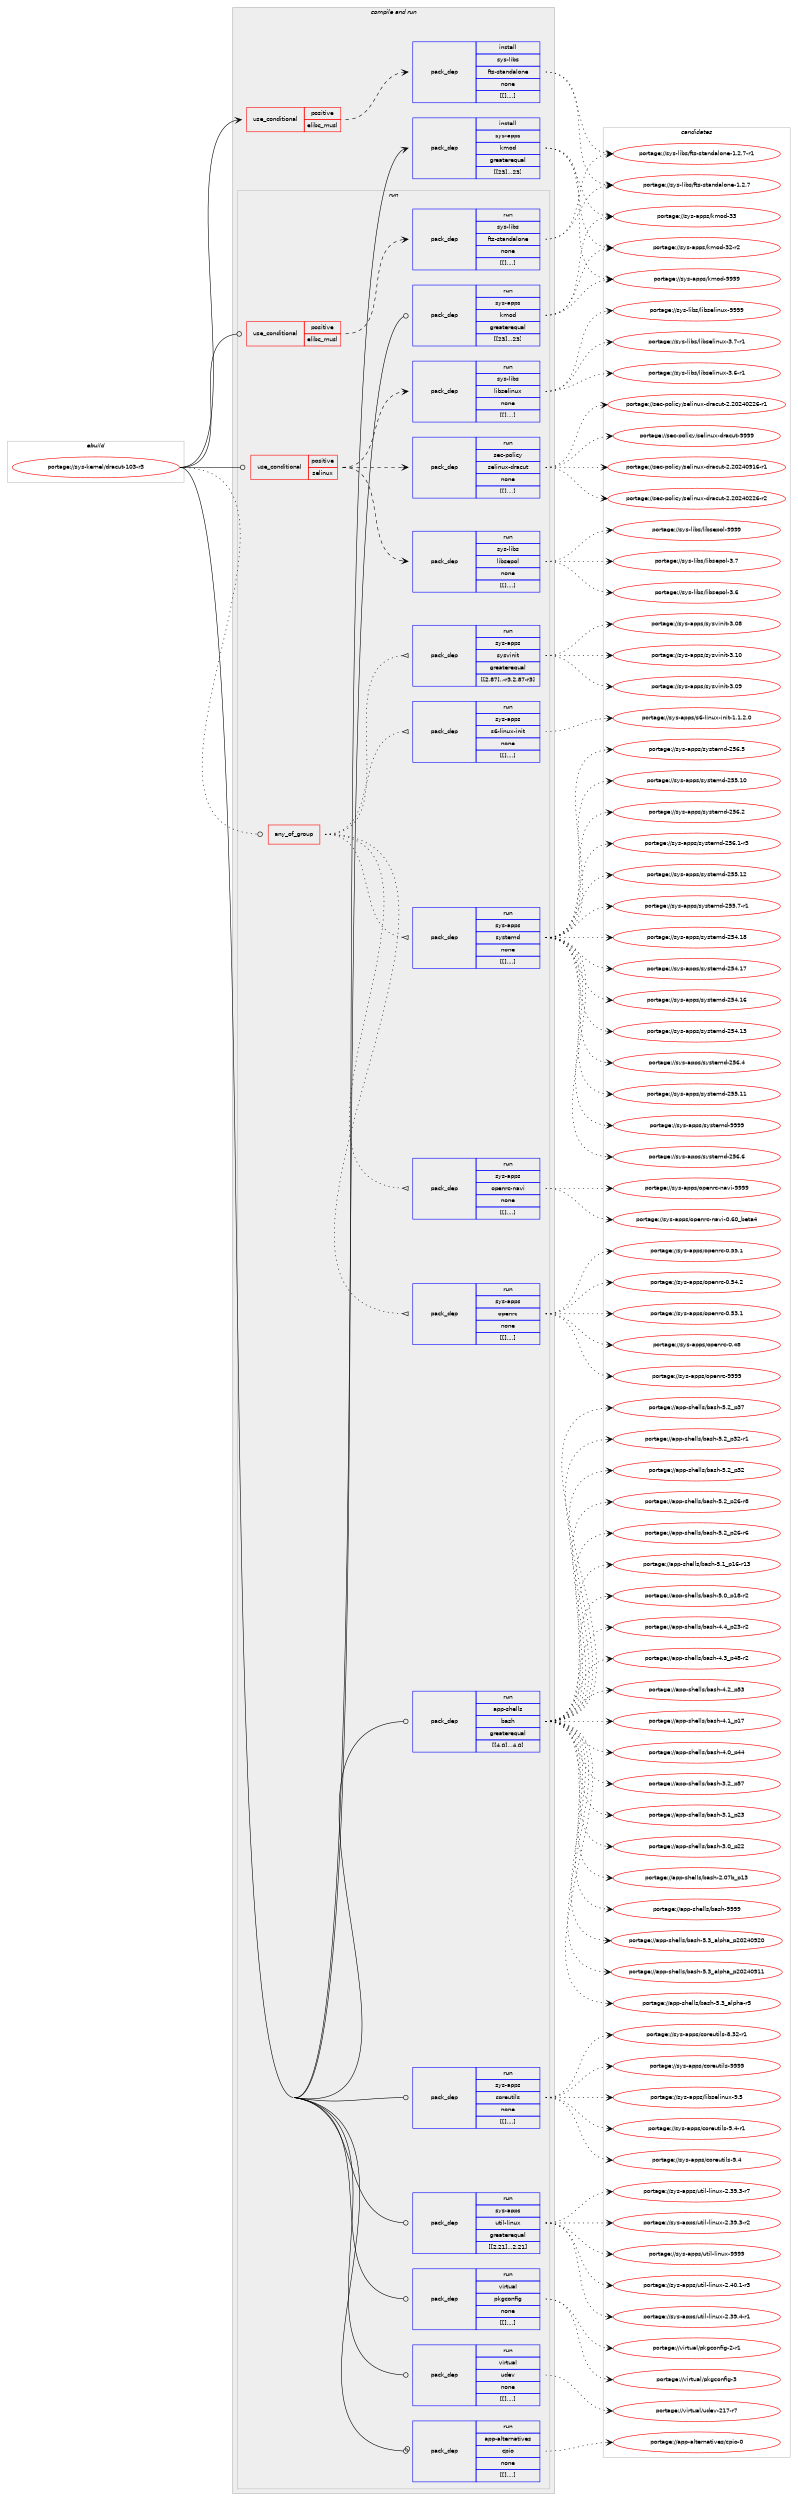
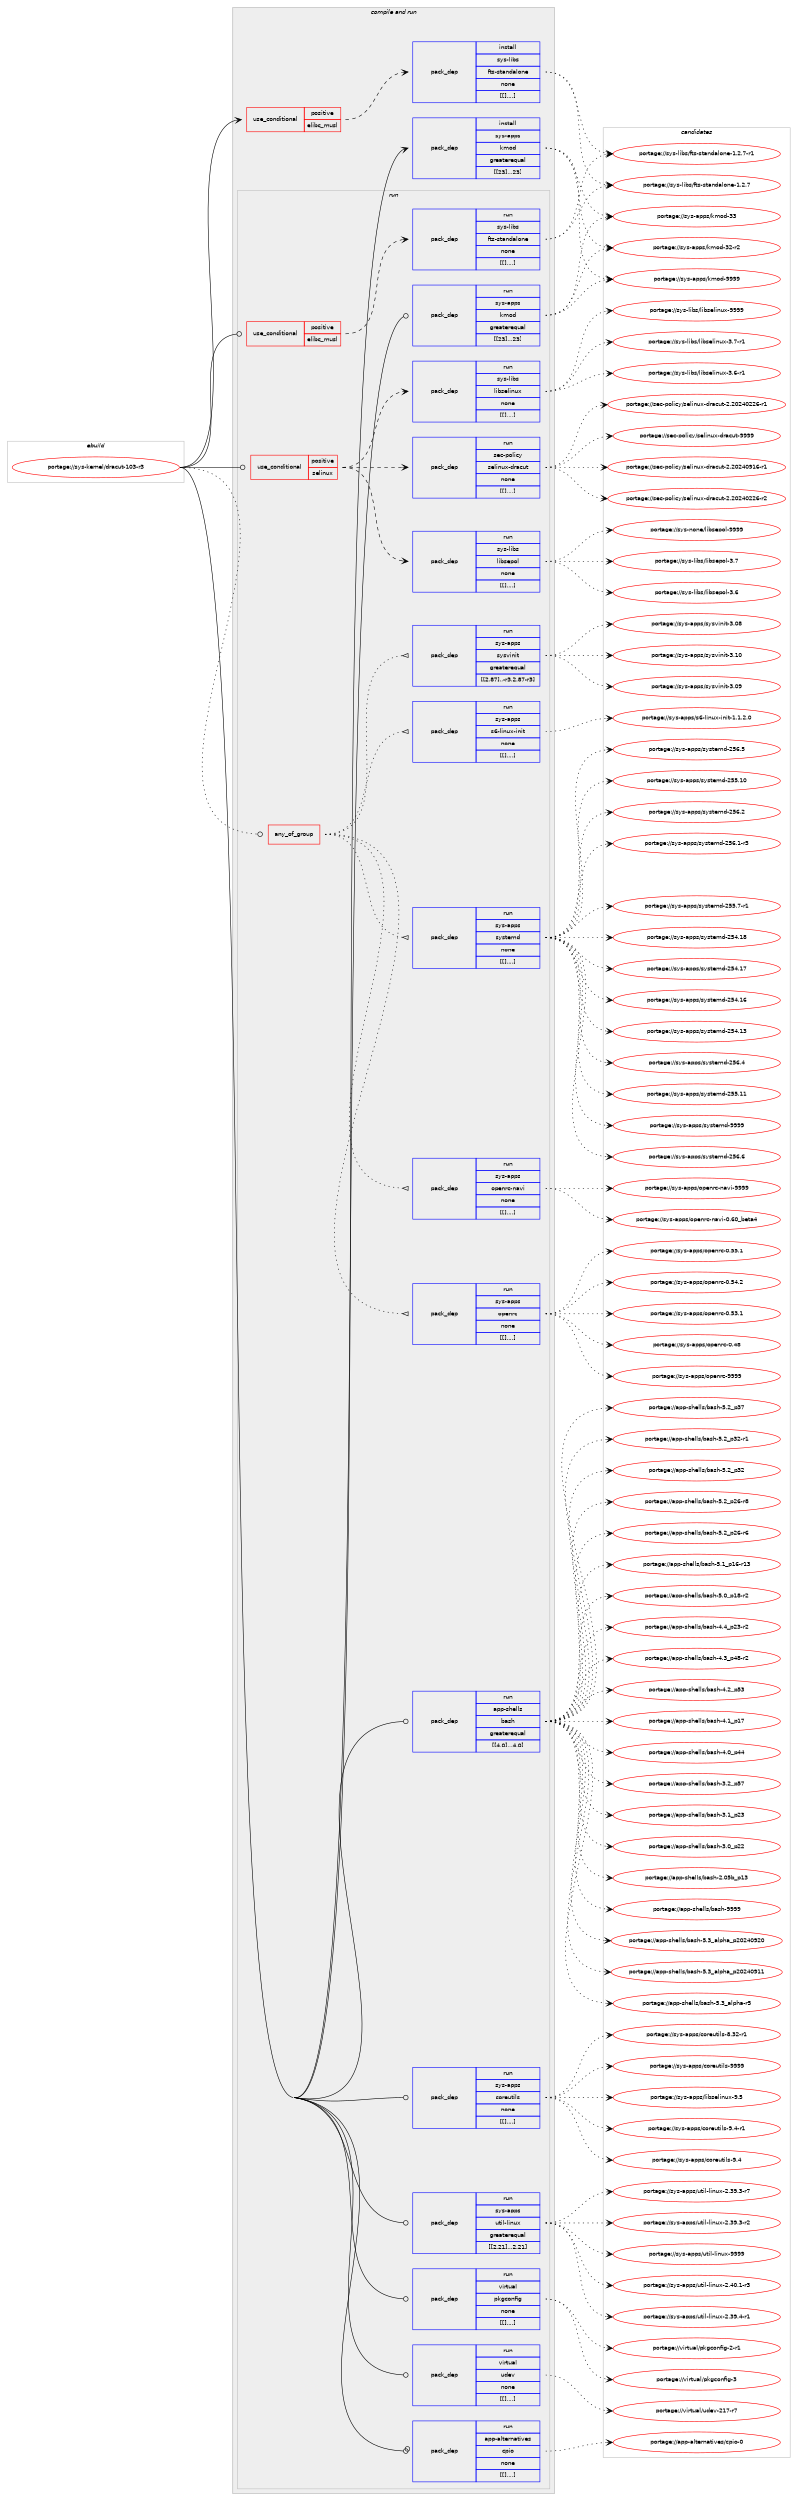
(697, 530) -> (697, 530)
(697, 875) -> none
(697, 1878) -> (697, 1878)
